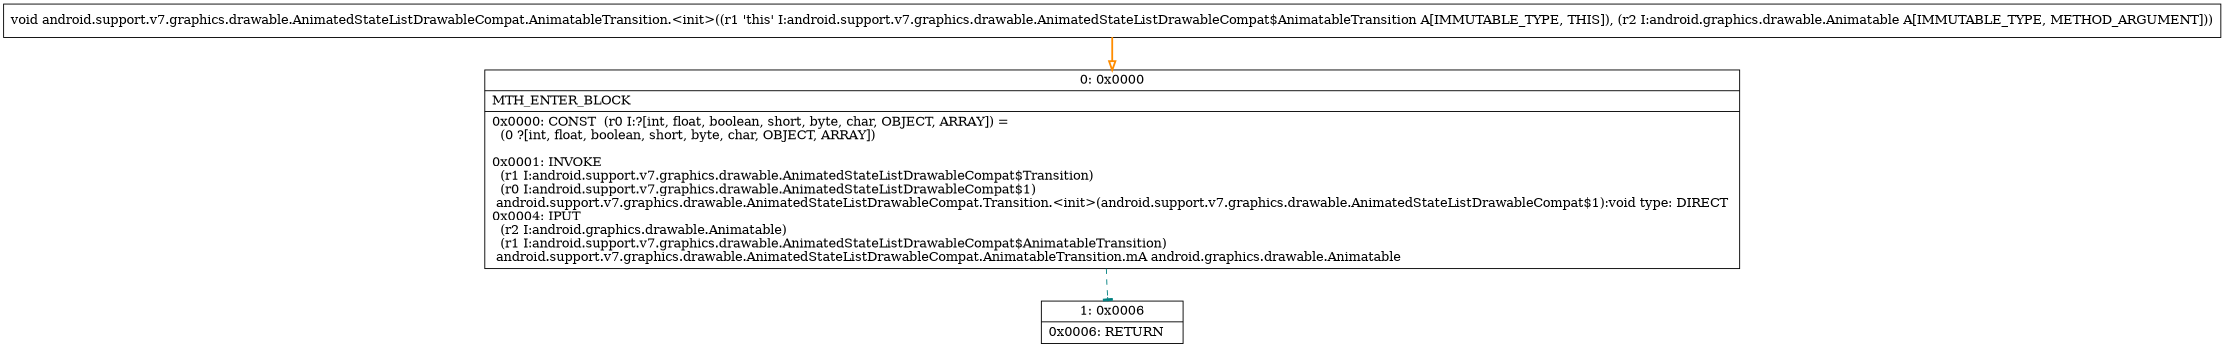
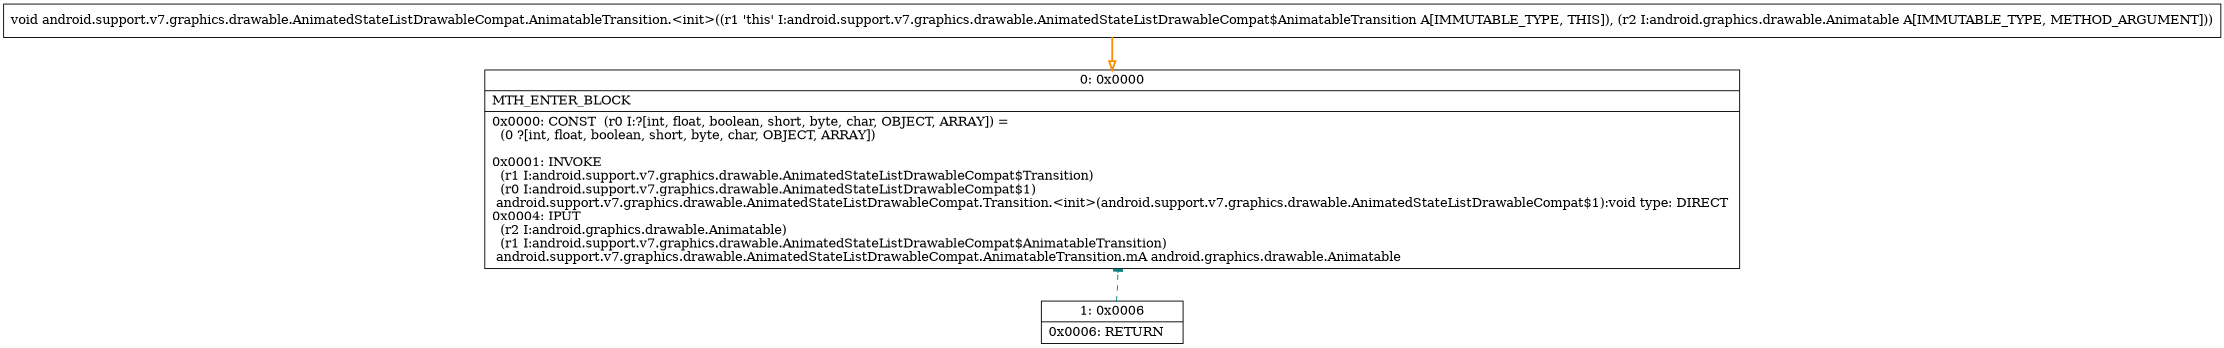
(1107, 283) -> (1117, 287)
